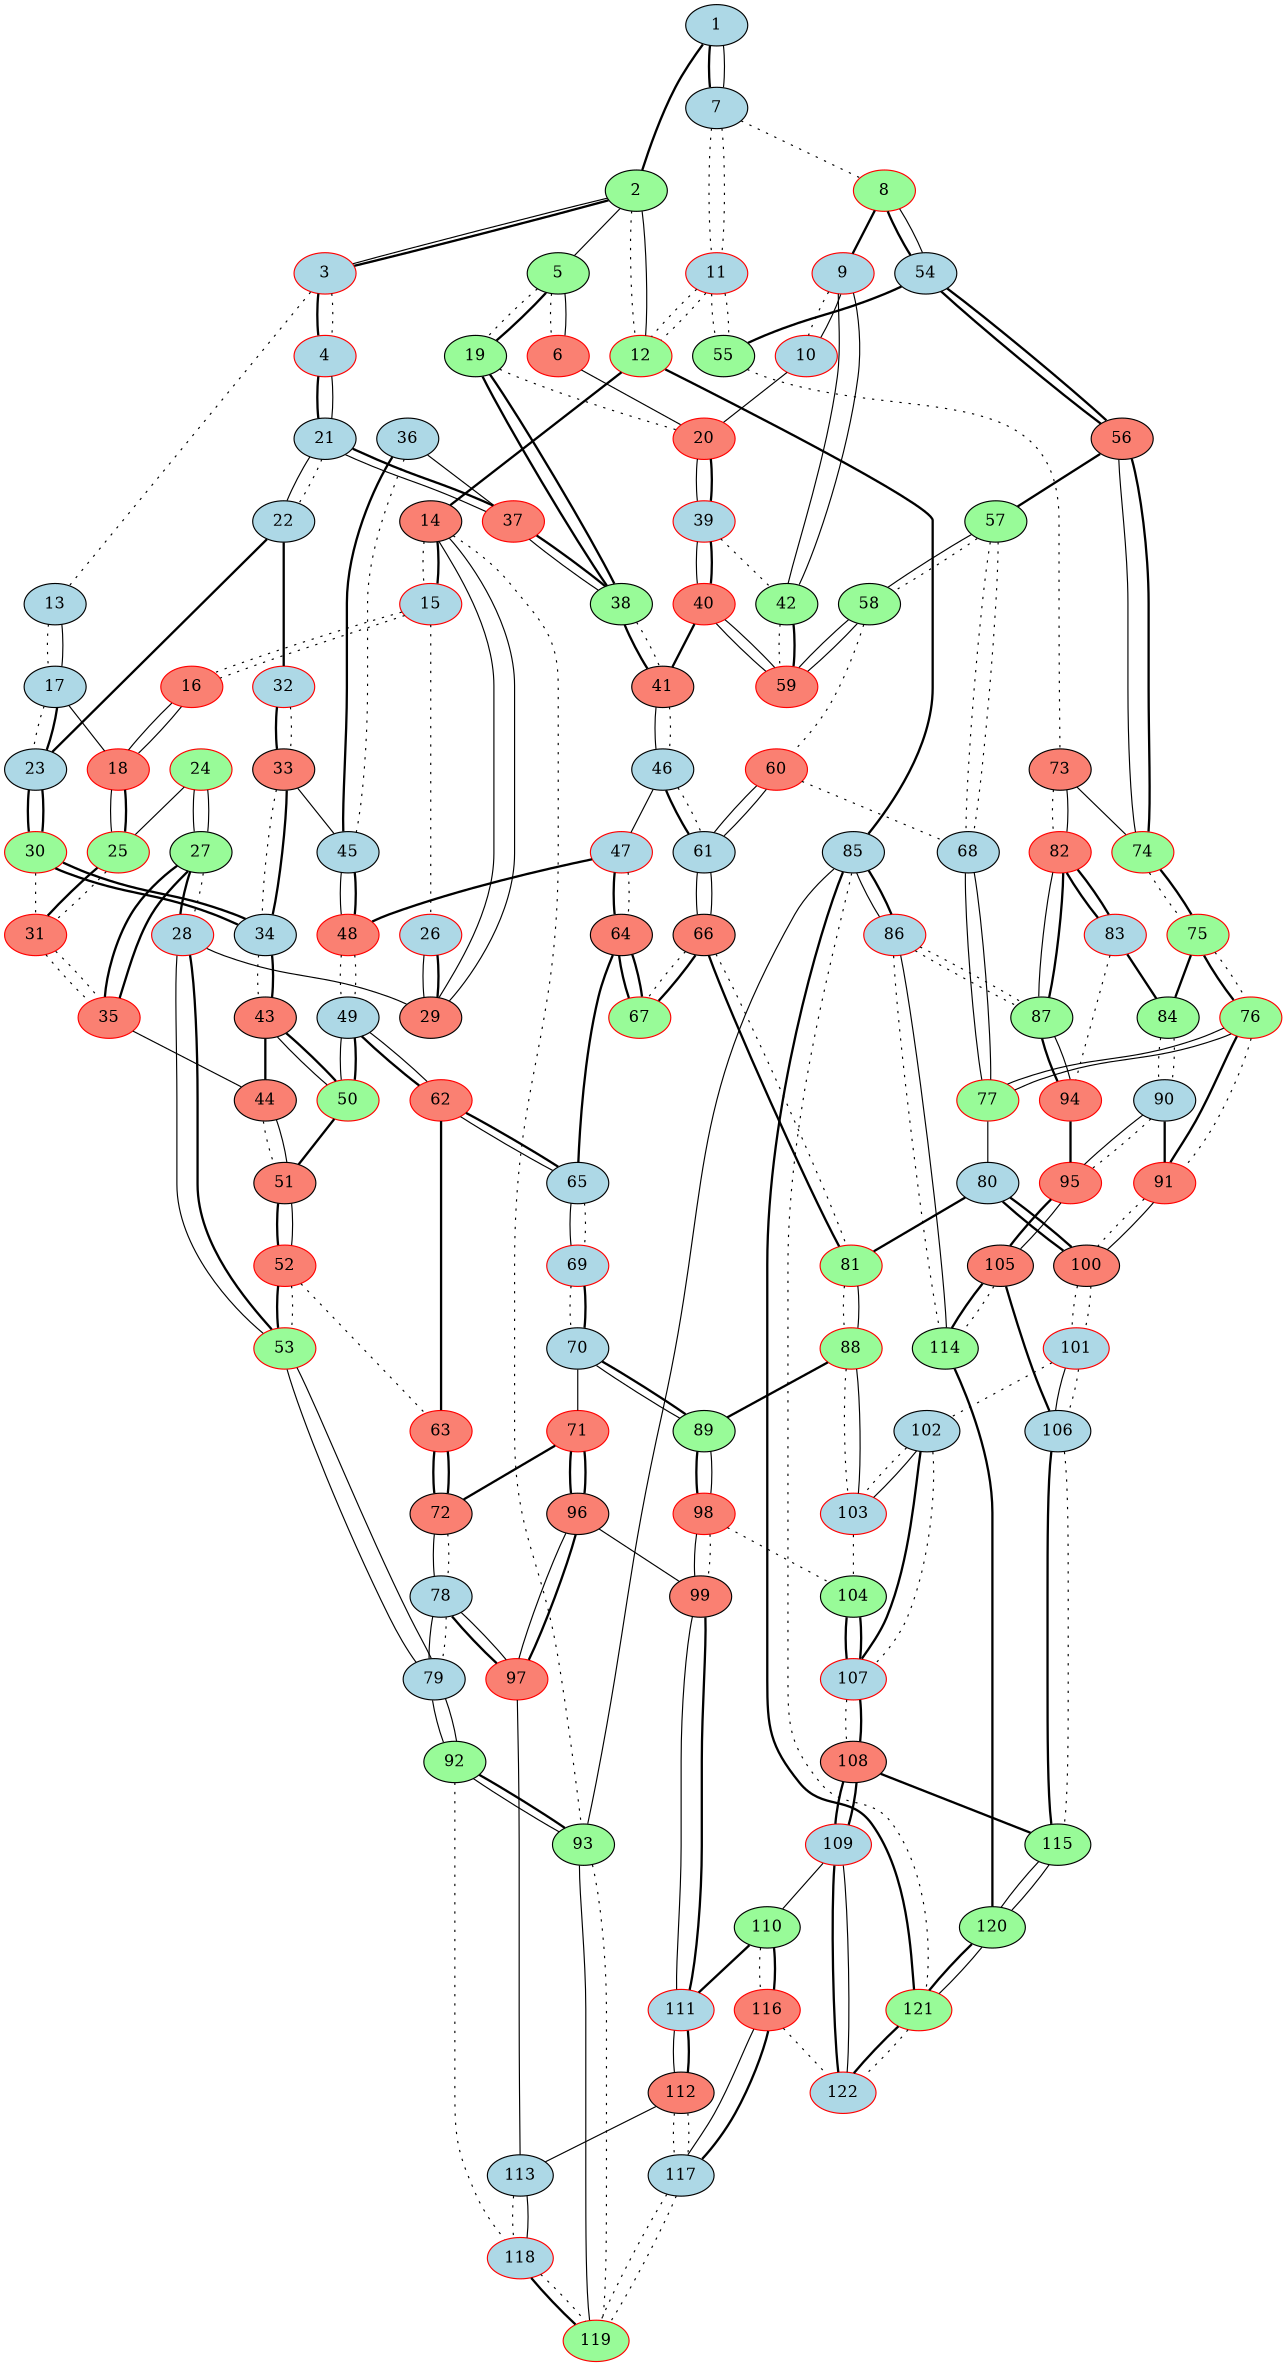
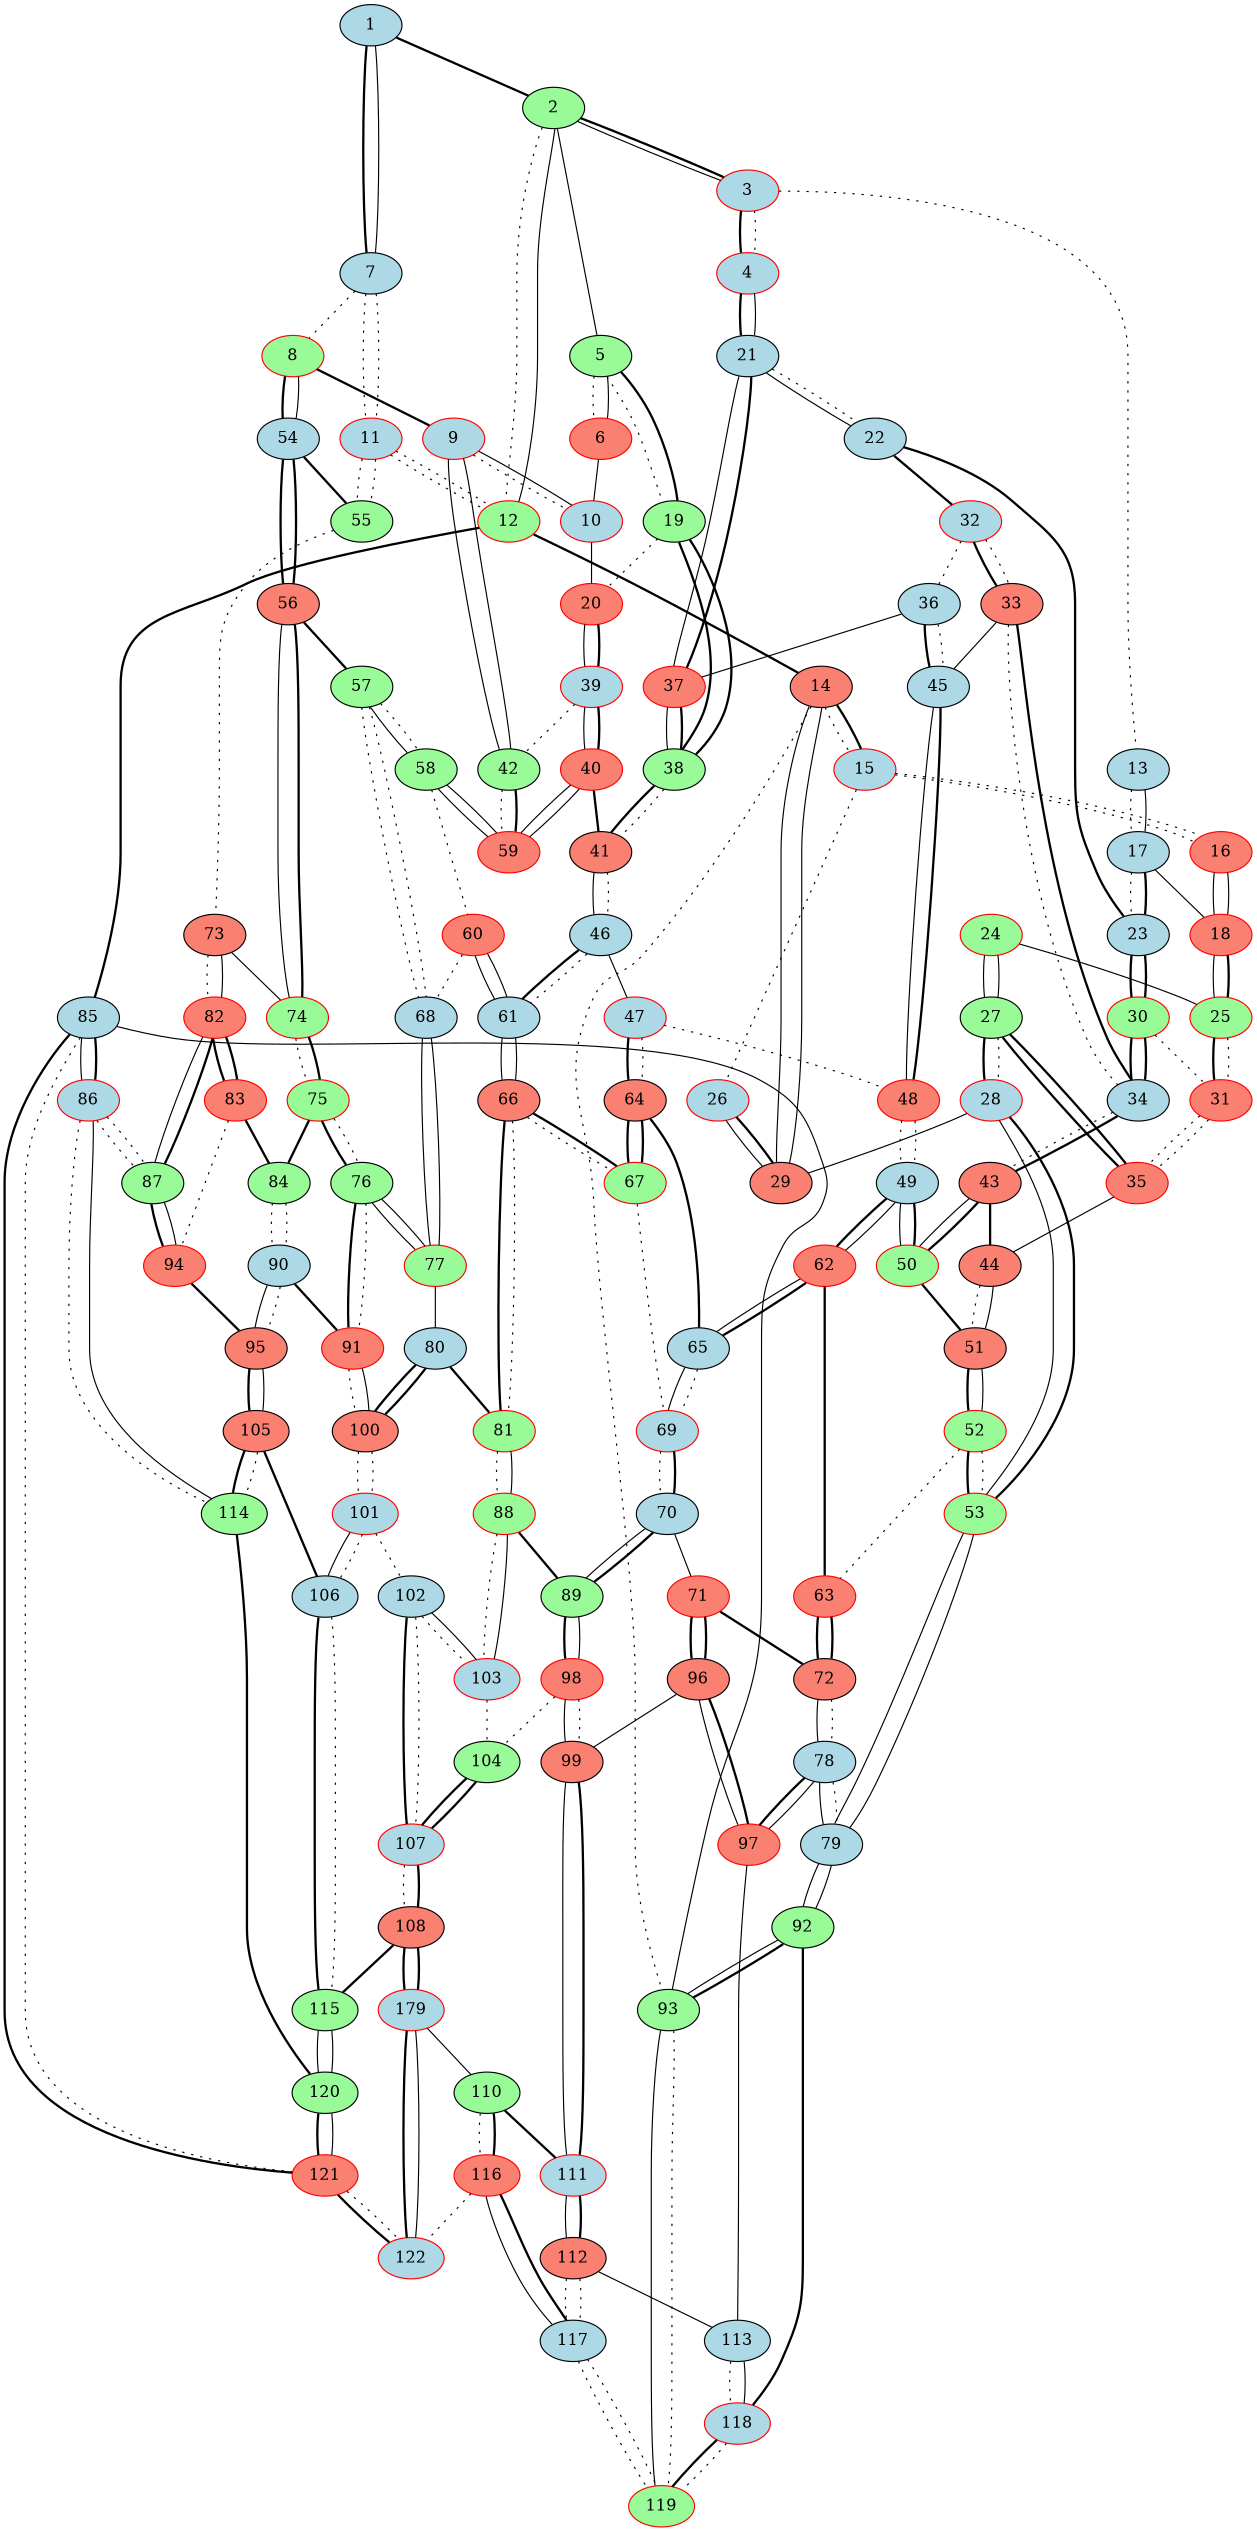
(631, 397) -> (596, 480)
none -> (950, 563)
(481, 886) -> (769, 1052)
(1115, 935) -> (235, 1100)
(1251, 1018) -> (362, 1183)
(1071, 1183) -> (256, 1348)
(285, 1266) -> (975, 1431)
none -> (649, 1307)
(838, 1845) -> (411, 2010)
(919, 2010) -> (325, 2175)
(455, 2017) -> (803, 2183)
